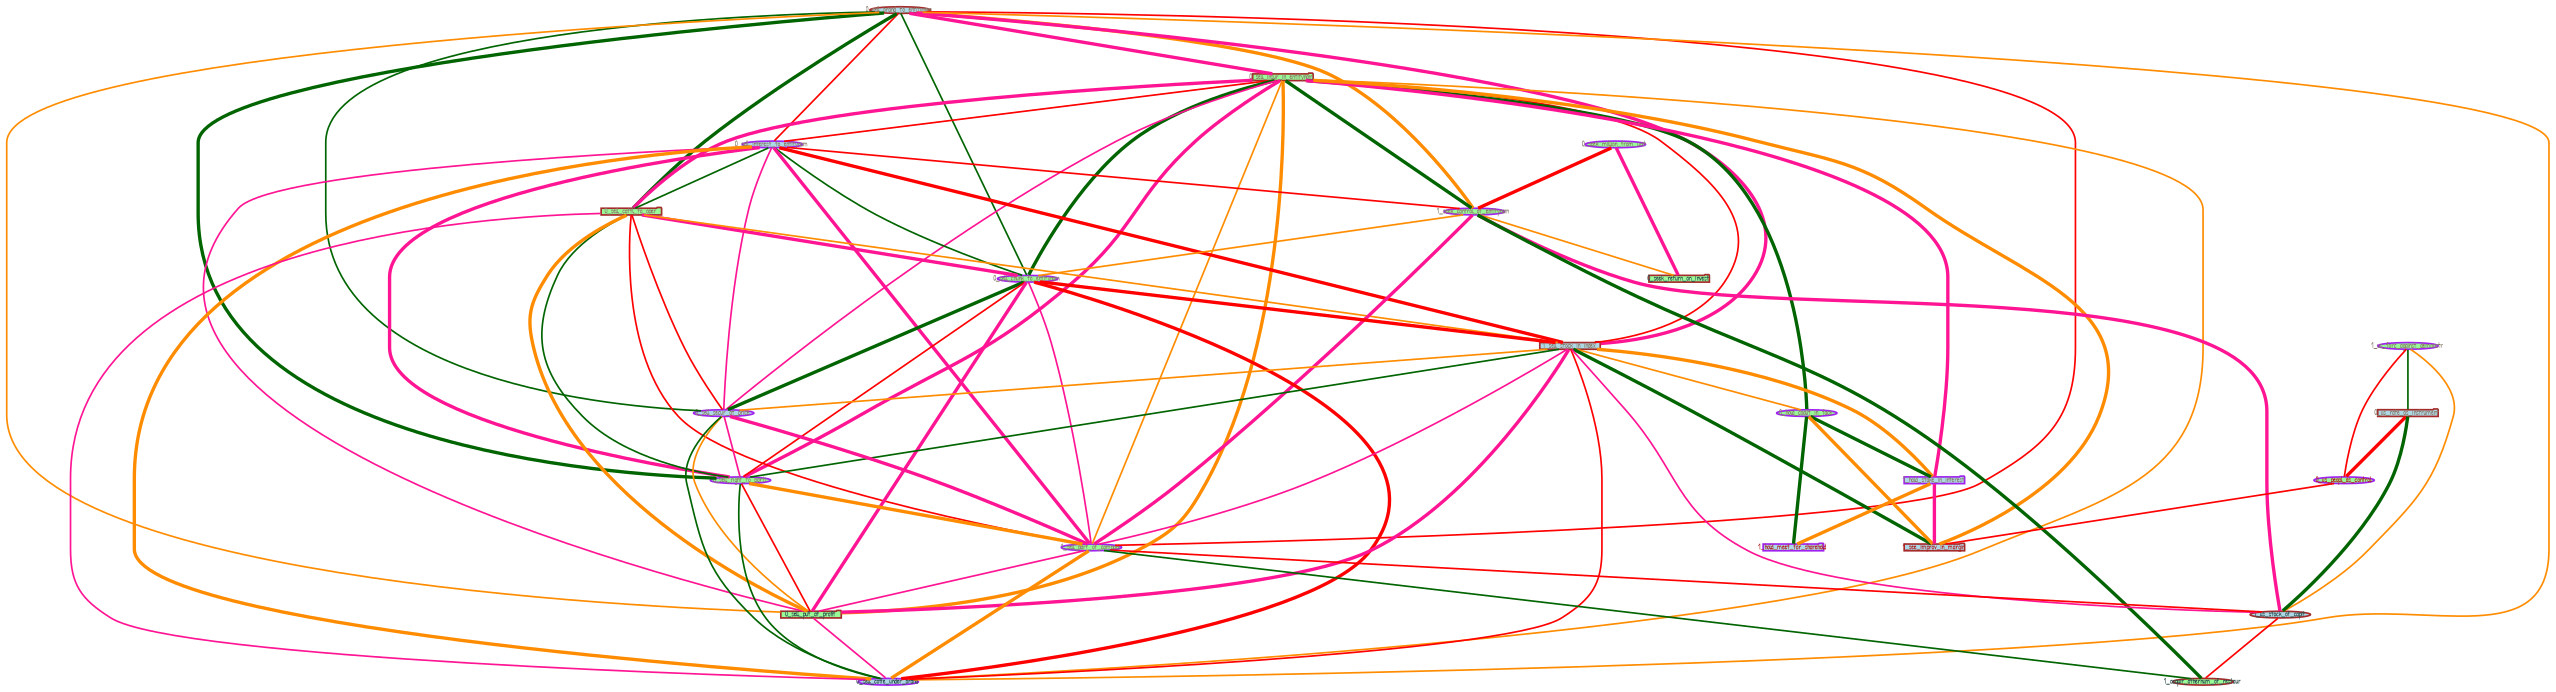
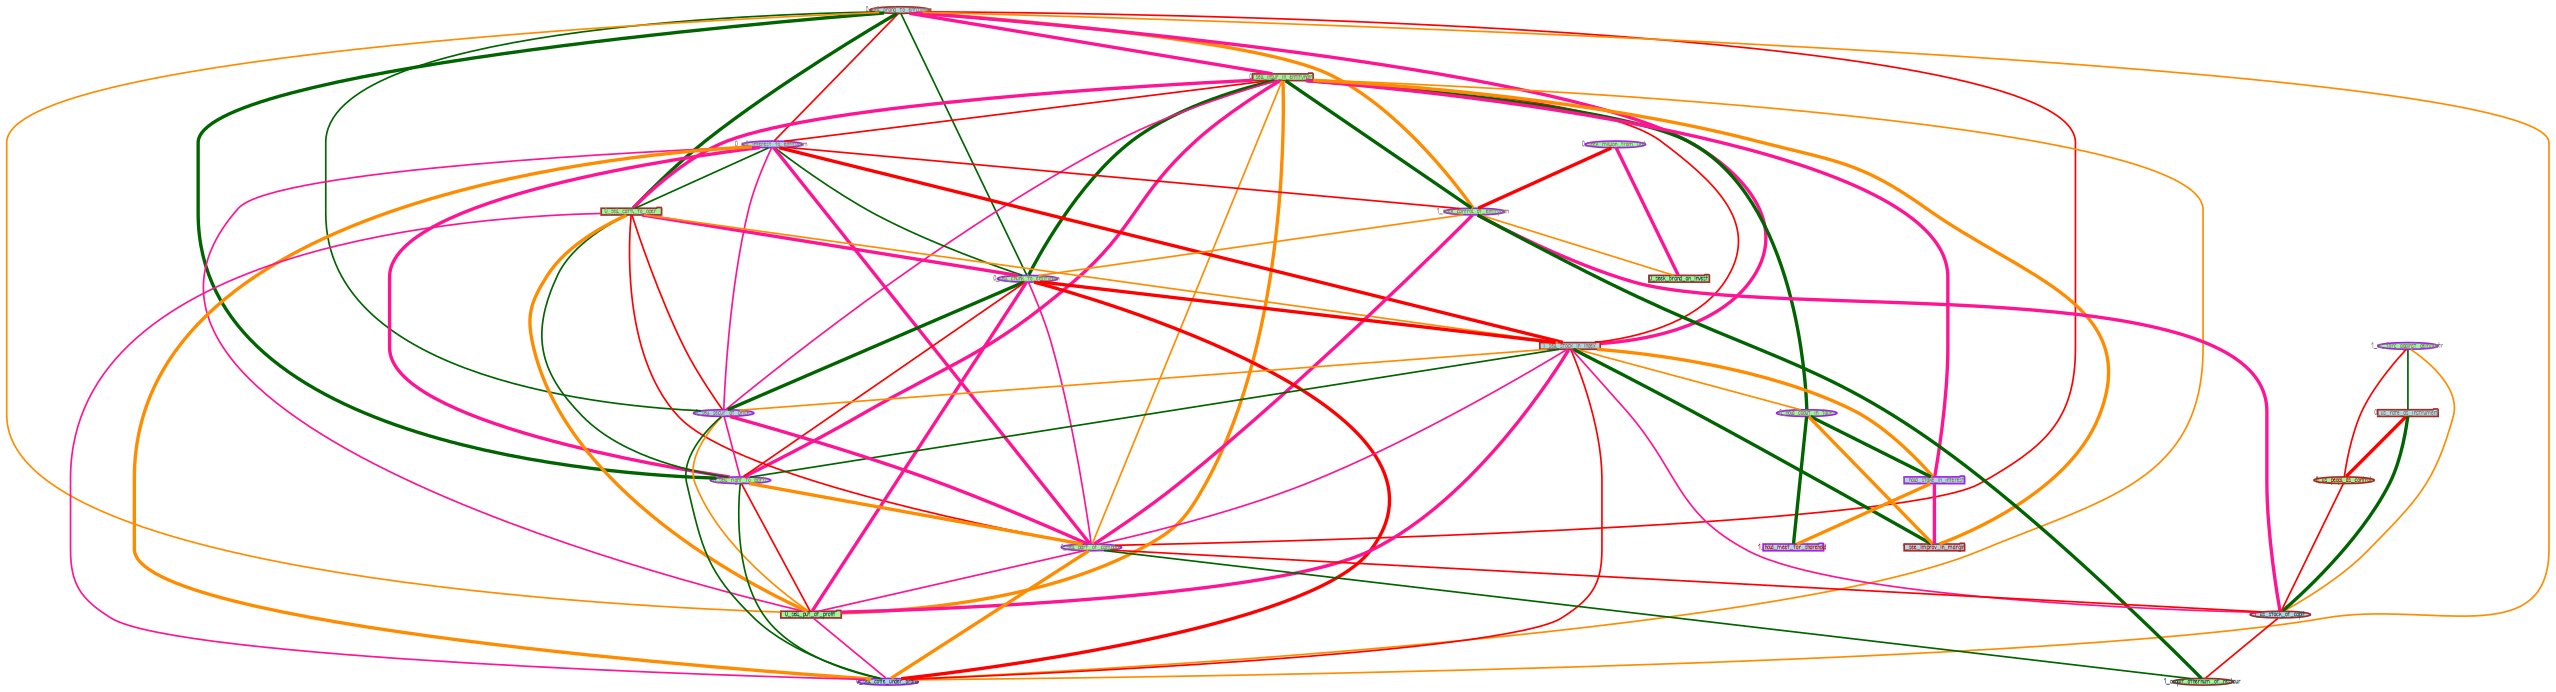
(1679, 279) -> (1679, 279)
(2344, 480) -> (2344, 480)
(2140, 514) -> (2312, 547)
